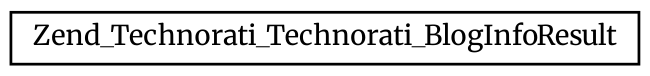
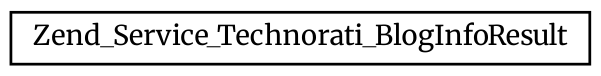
(325, 38) -> (300, 38)
